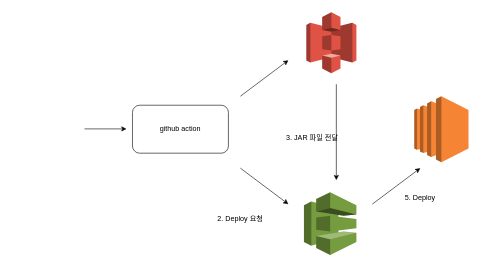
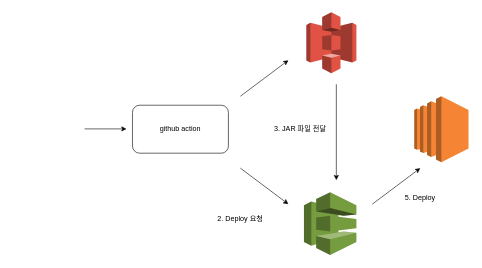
(312, 138) -> (300, 129)
